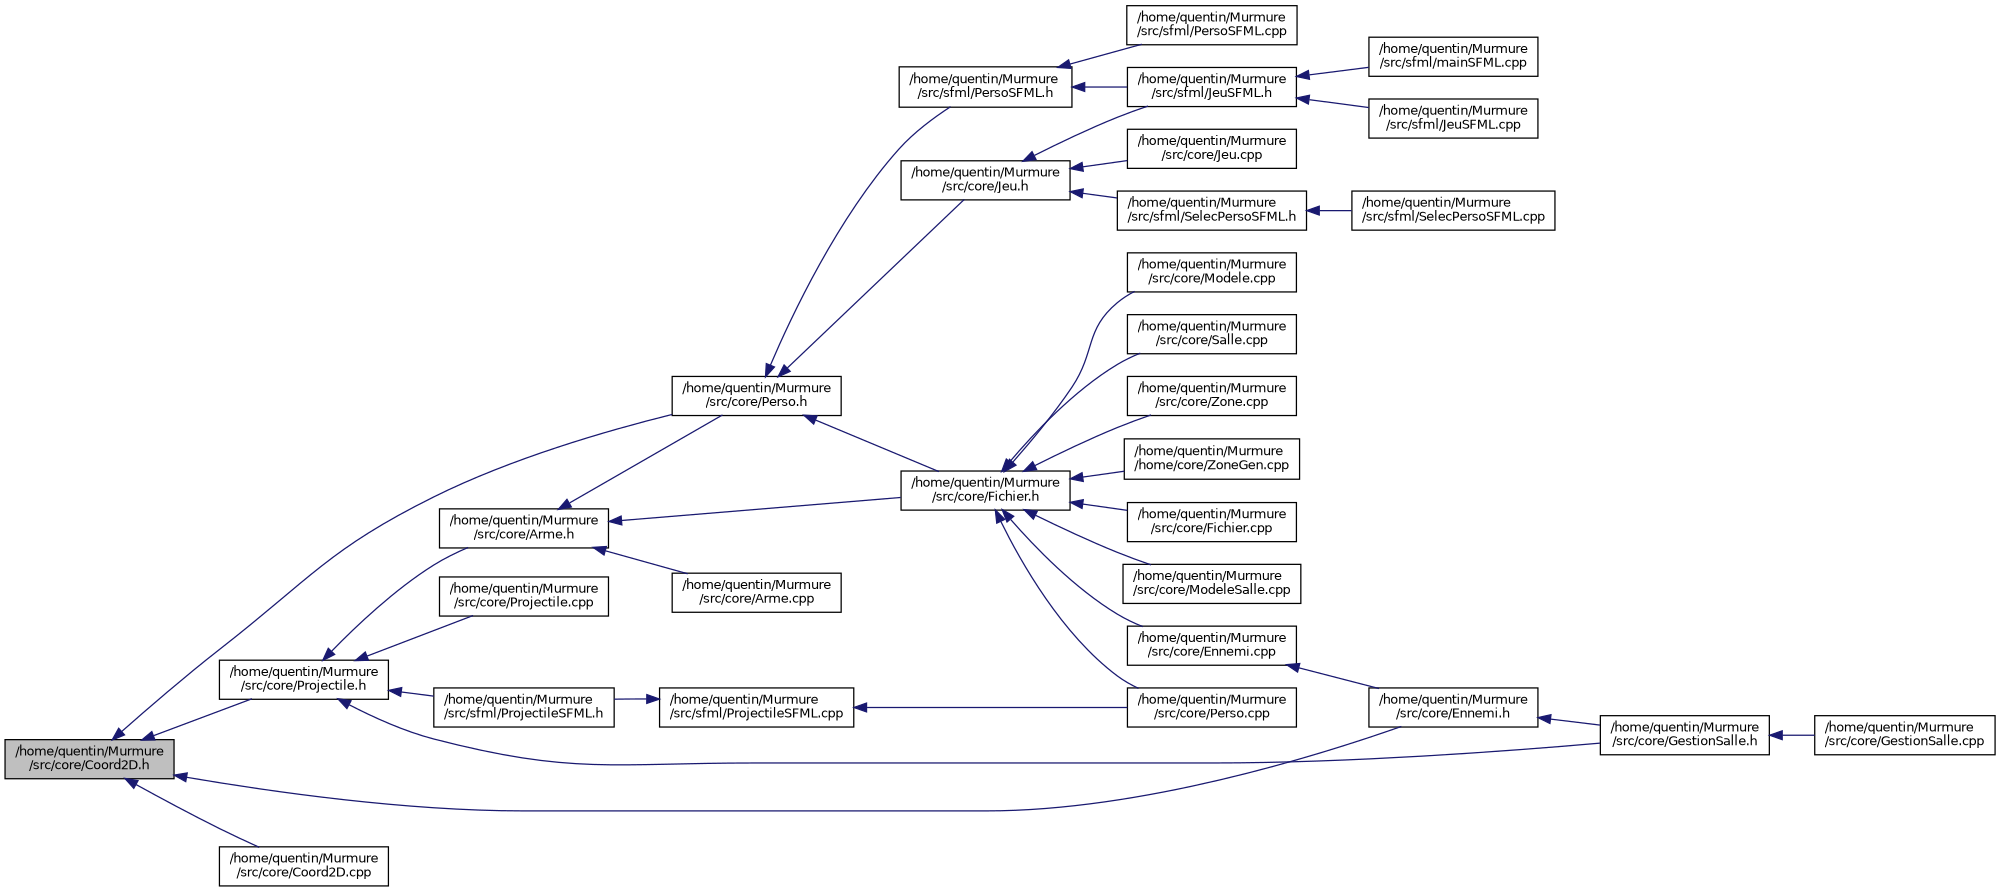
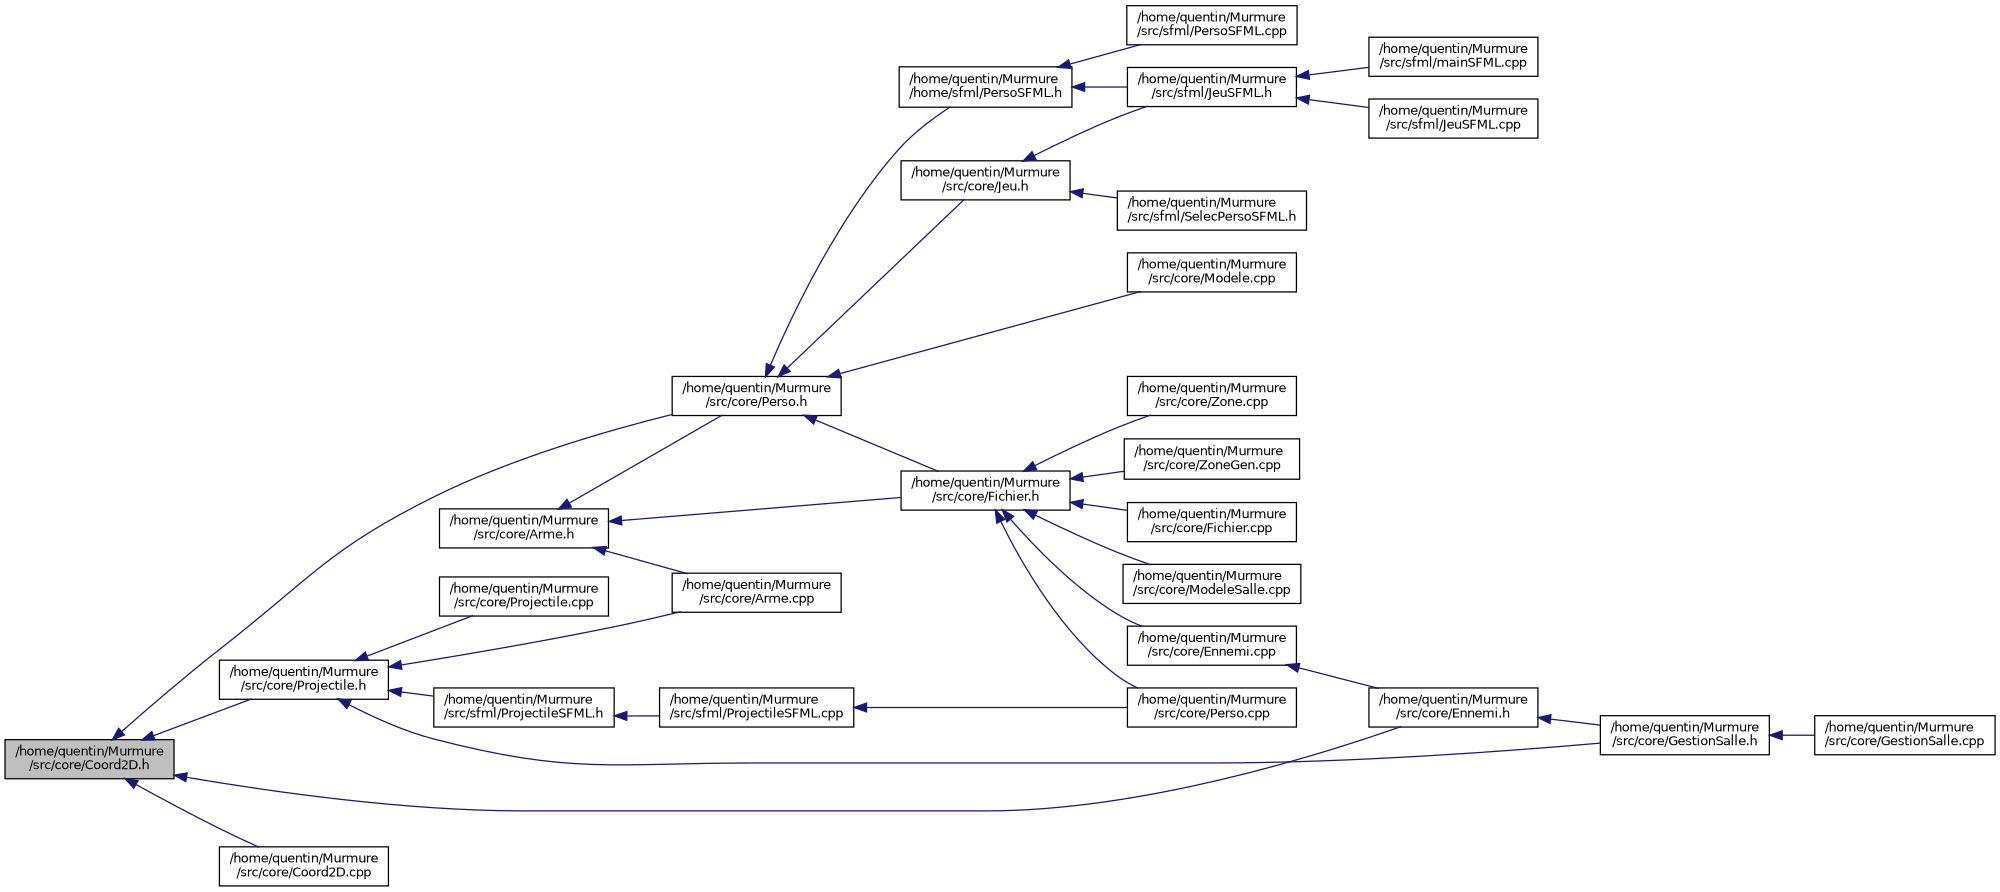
(986, 87) -> (986, 87)
(1212, 149) -> none
(1453, 211) -> none
(1212, 334) -> none
(1078, 377) -> (991, 332)
(1212, 459) -> (1212, 459)
(395, 593) -> (542, 641)
(630, 699) -> (643, 716)
